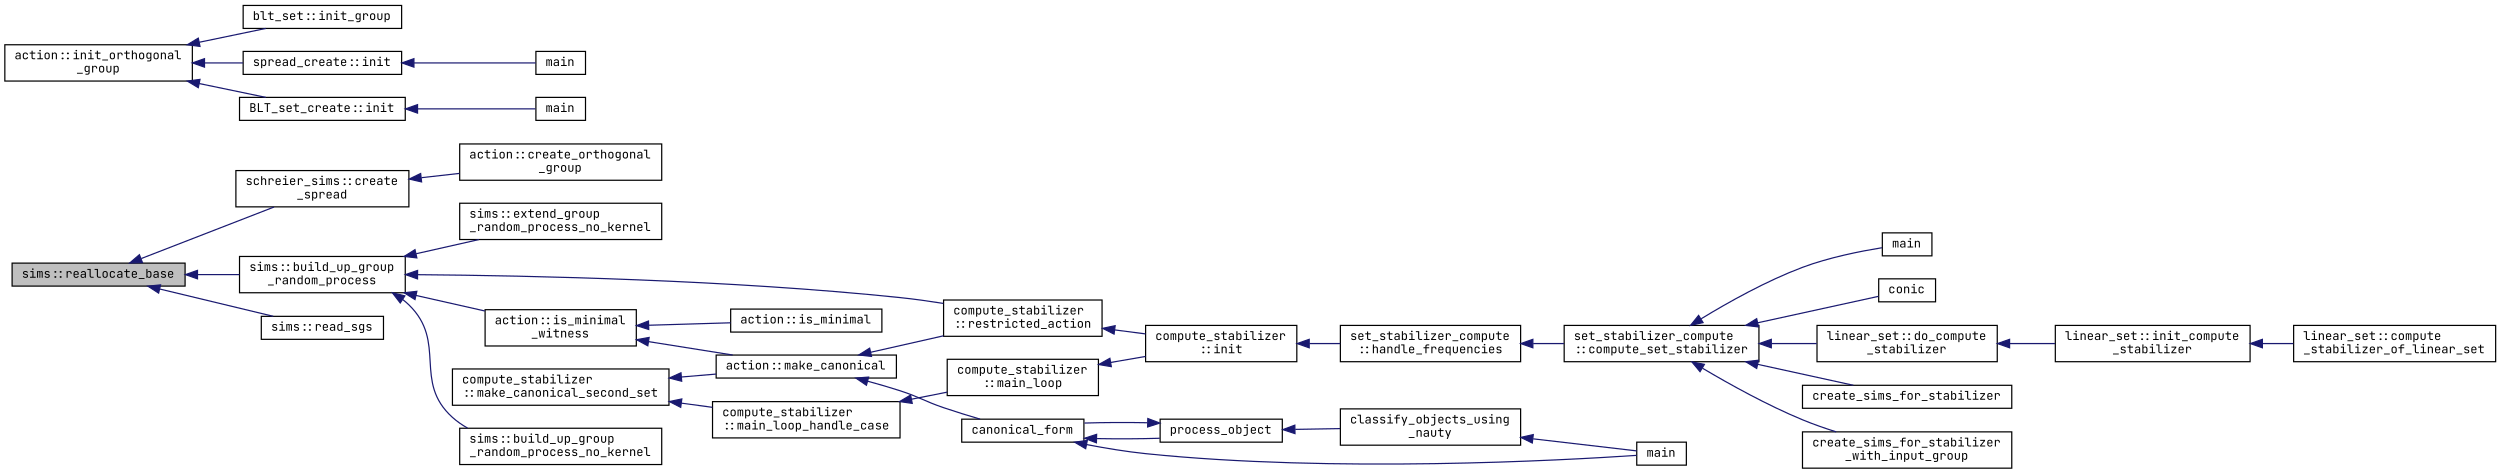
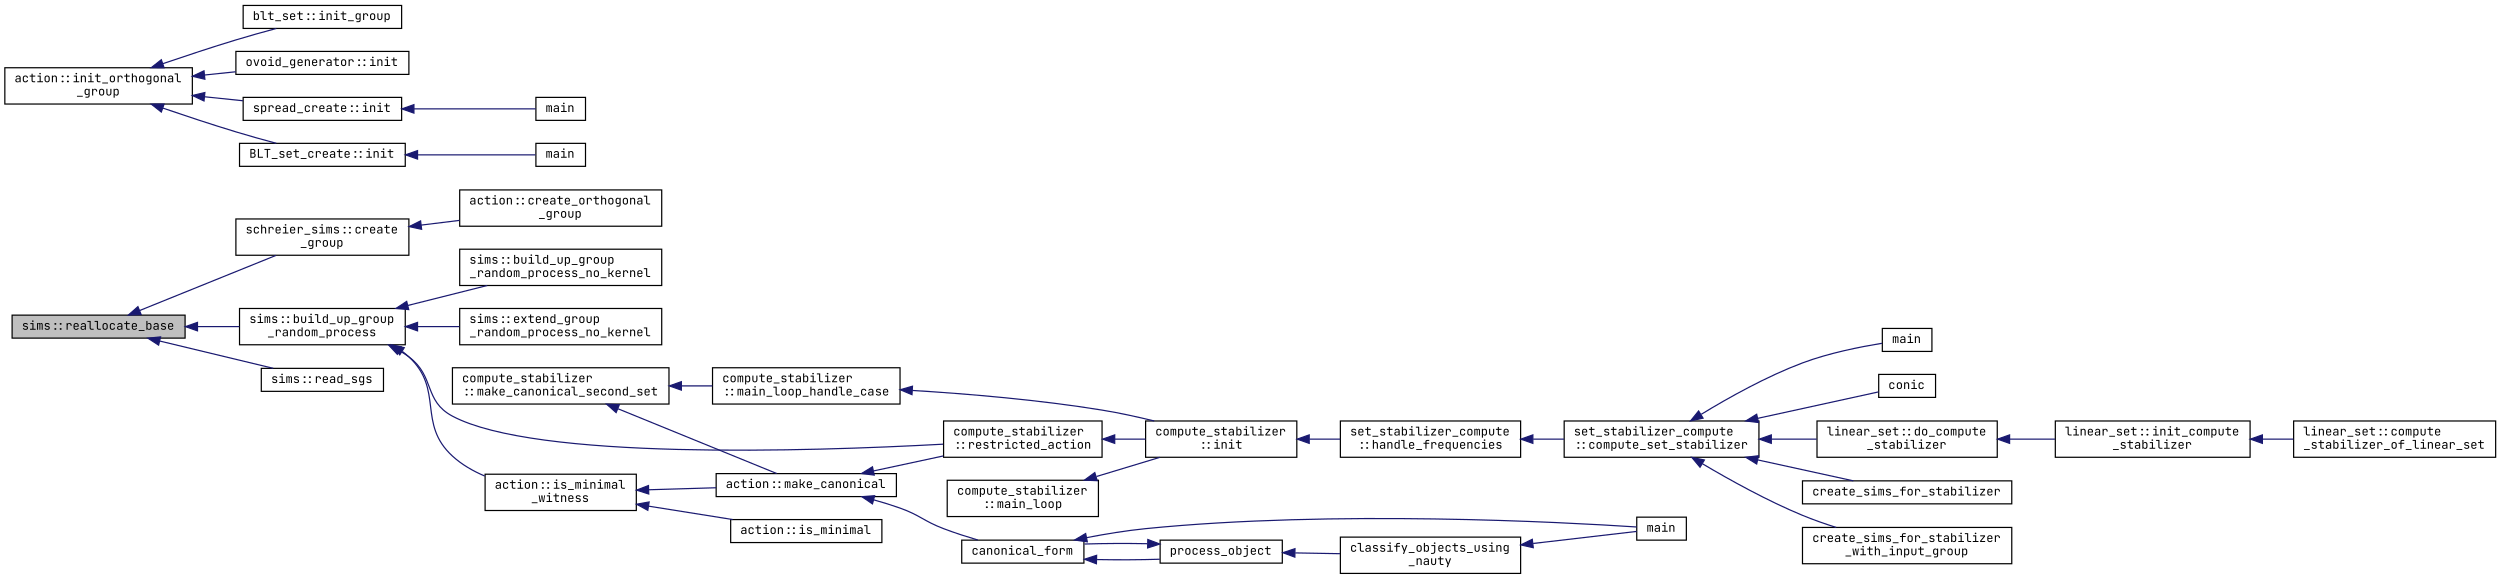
none -> (322, 63)
(322, 189) -> (322, 237)
(932, 395) -> (1034, 401)
